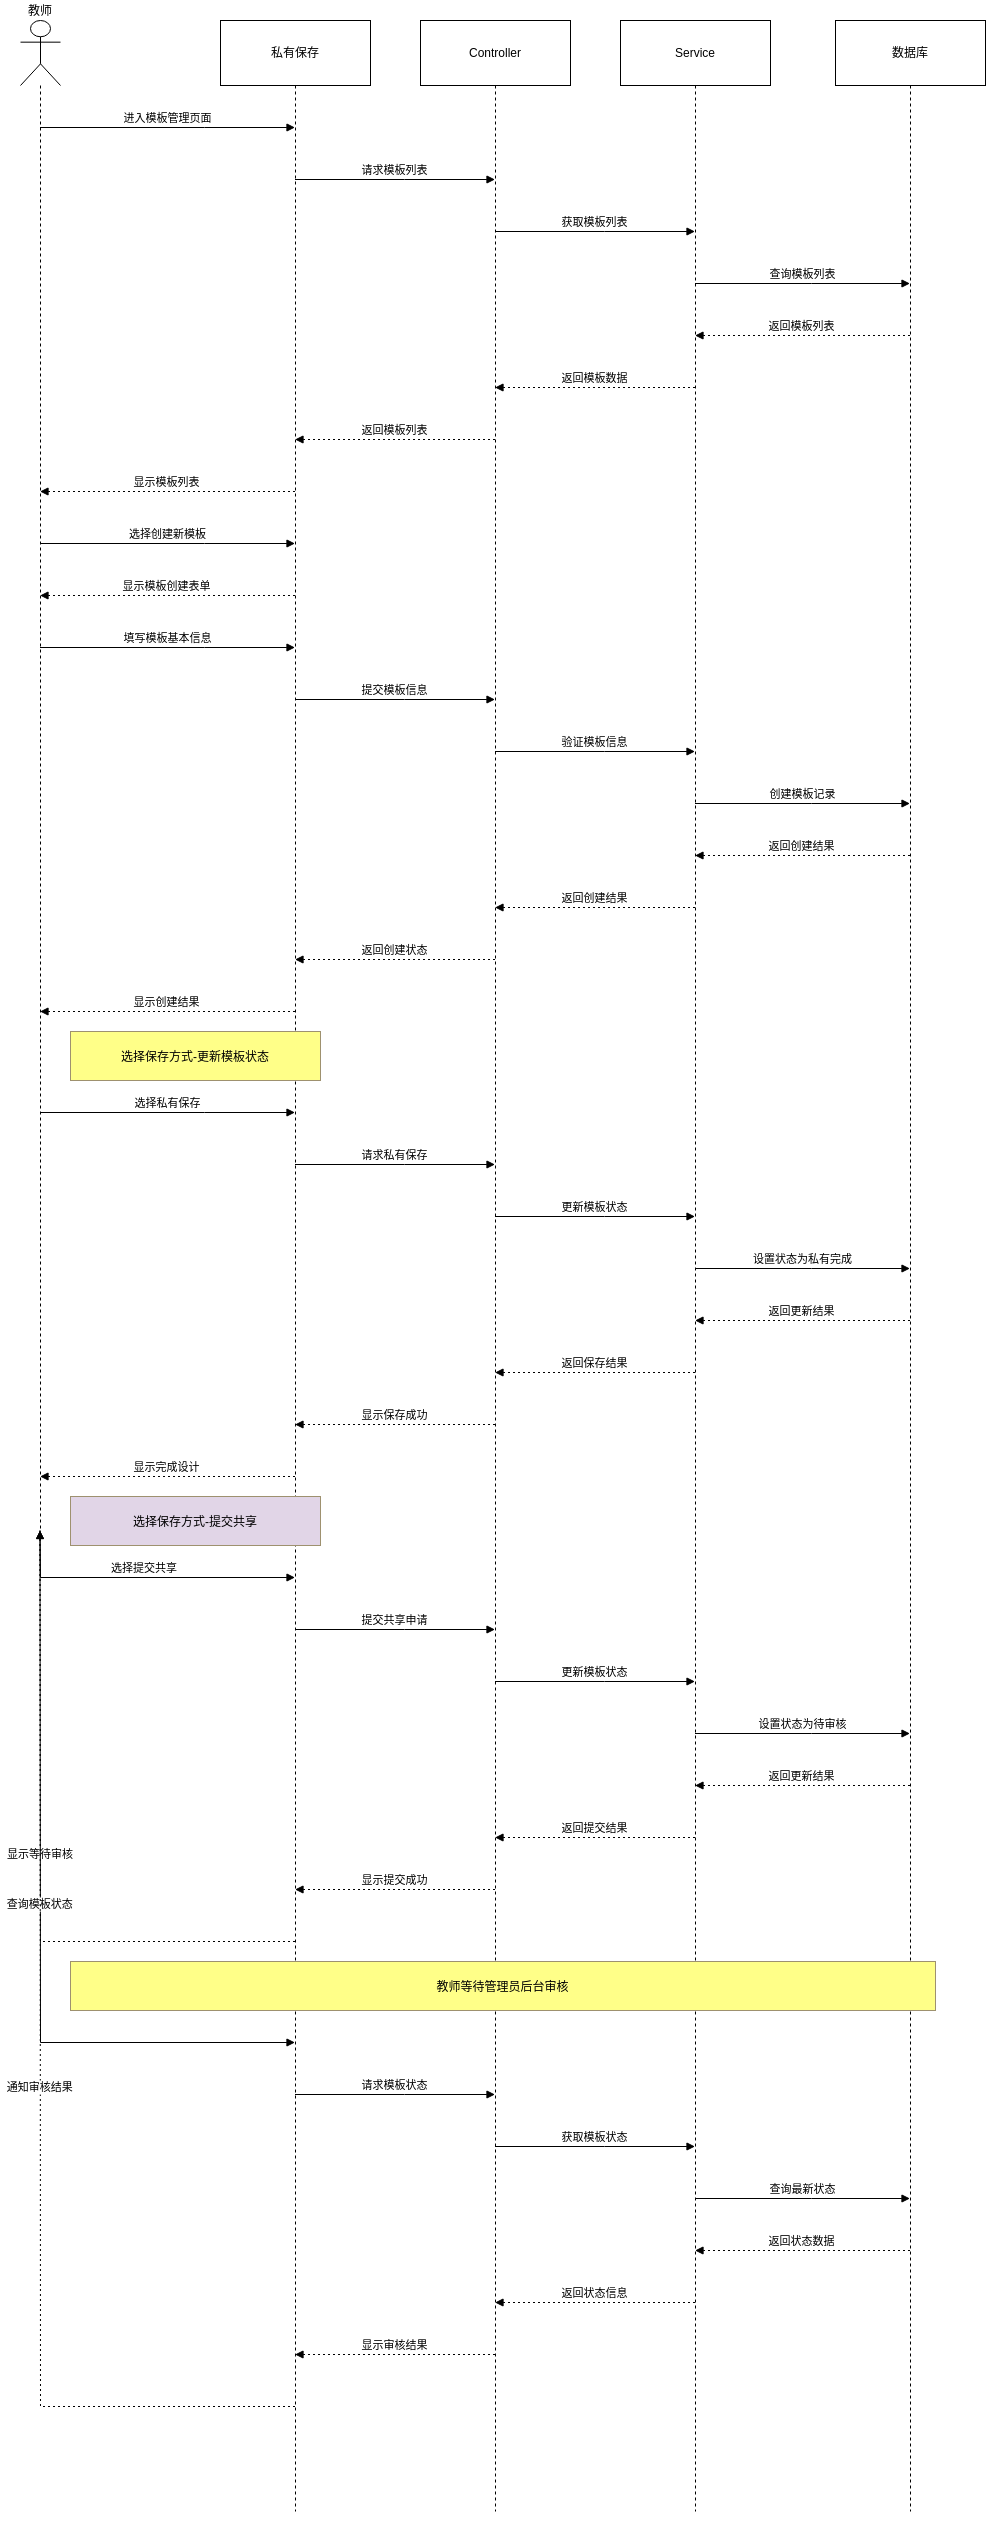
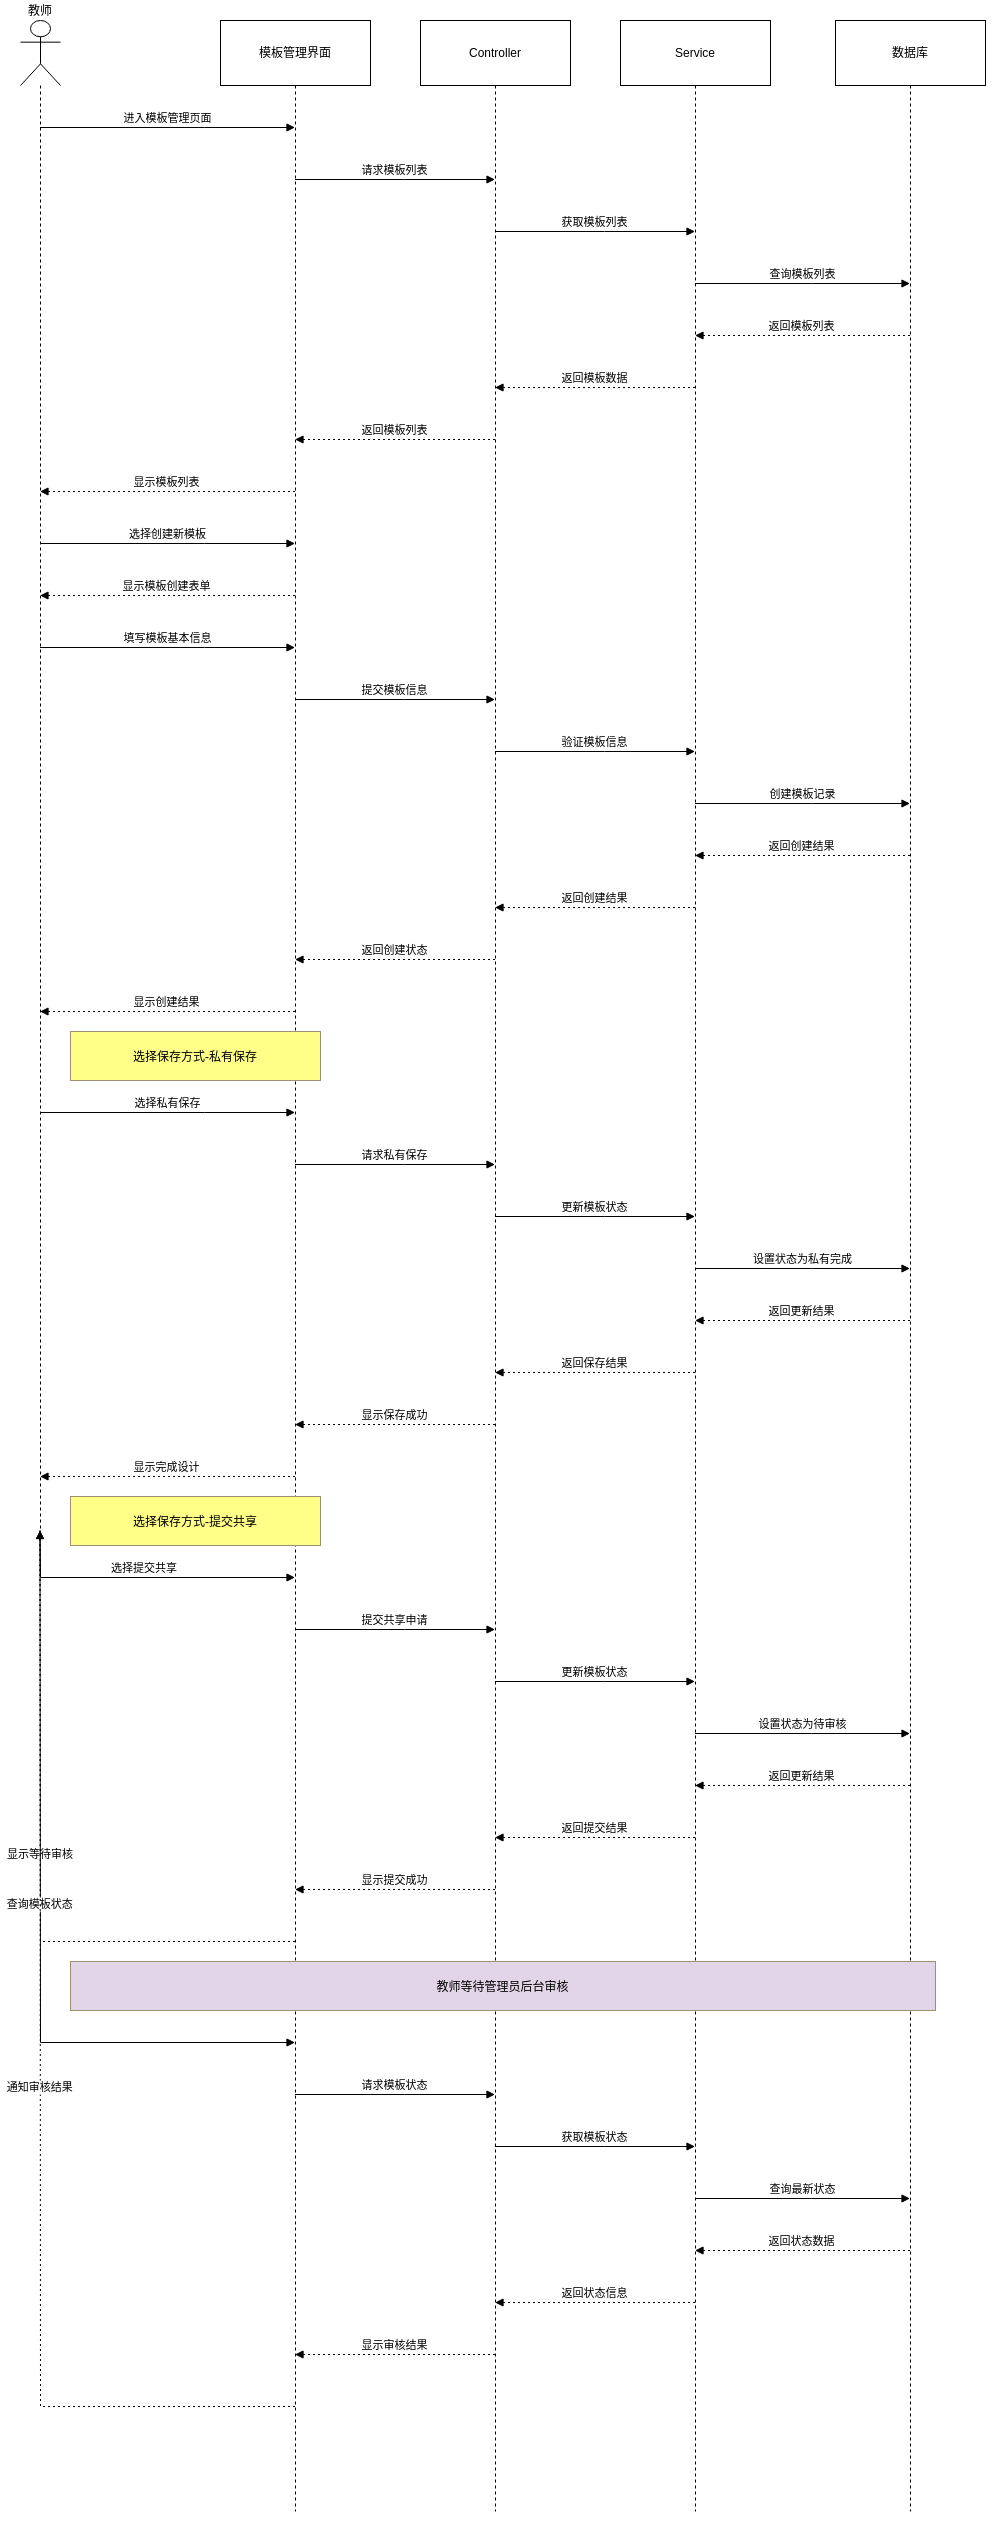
(296, 54) -> (296, 54)
(195, 1057) -> (195, 1057)
(196, 1521) -> (196, 1521)
(503, 1986) -> (503, 1986)
